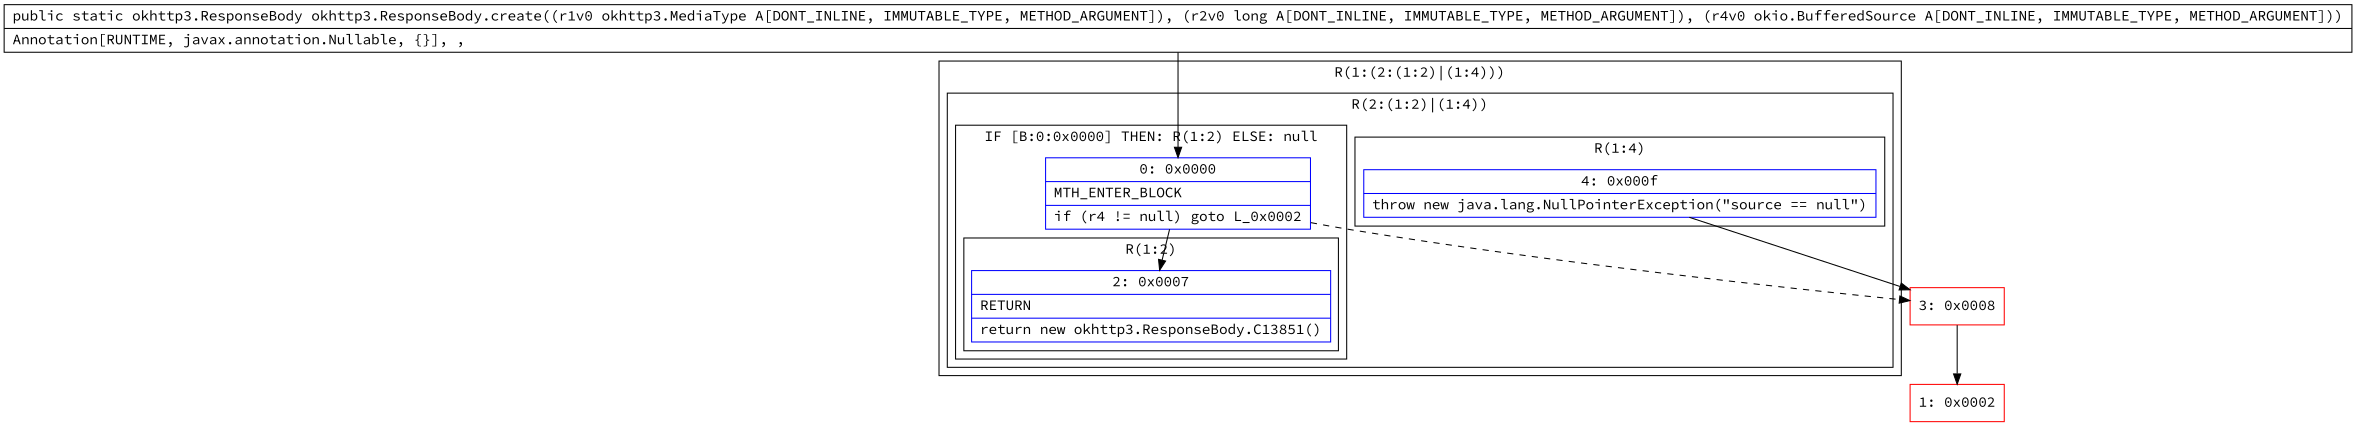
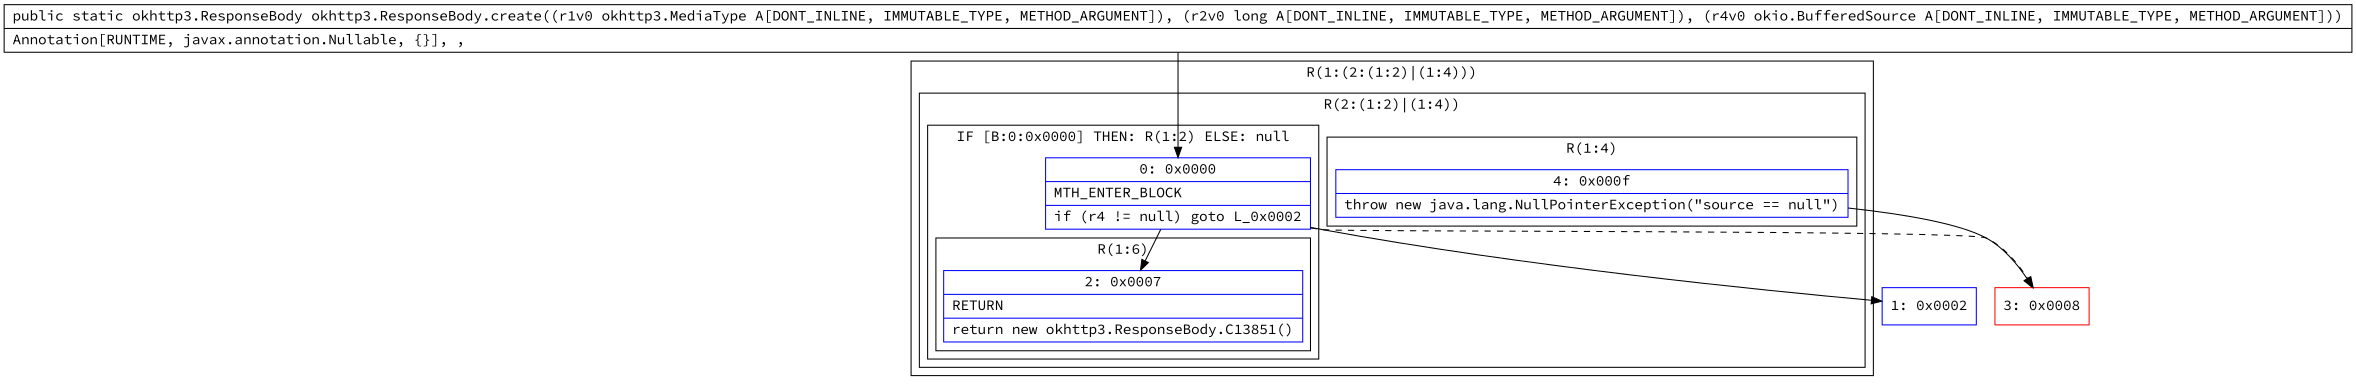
(1151, 250) -> (1123, 250)
(1957, 349) -> (1590, 270)
(1957, 403) -> (1929, 306)
